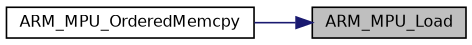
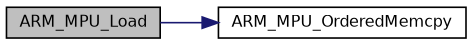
(275, 23) -> (181, 23)
